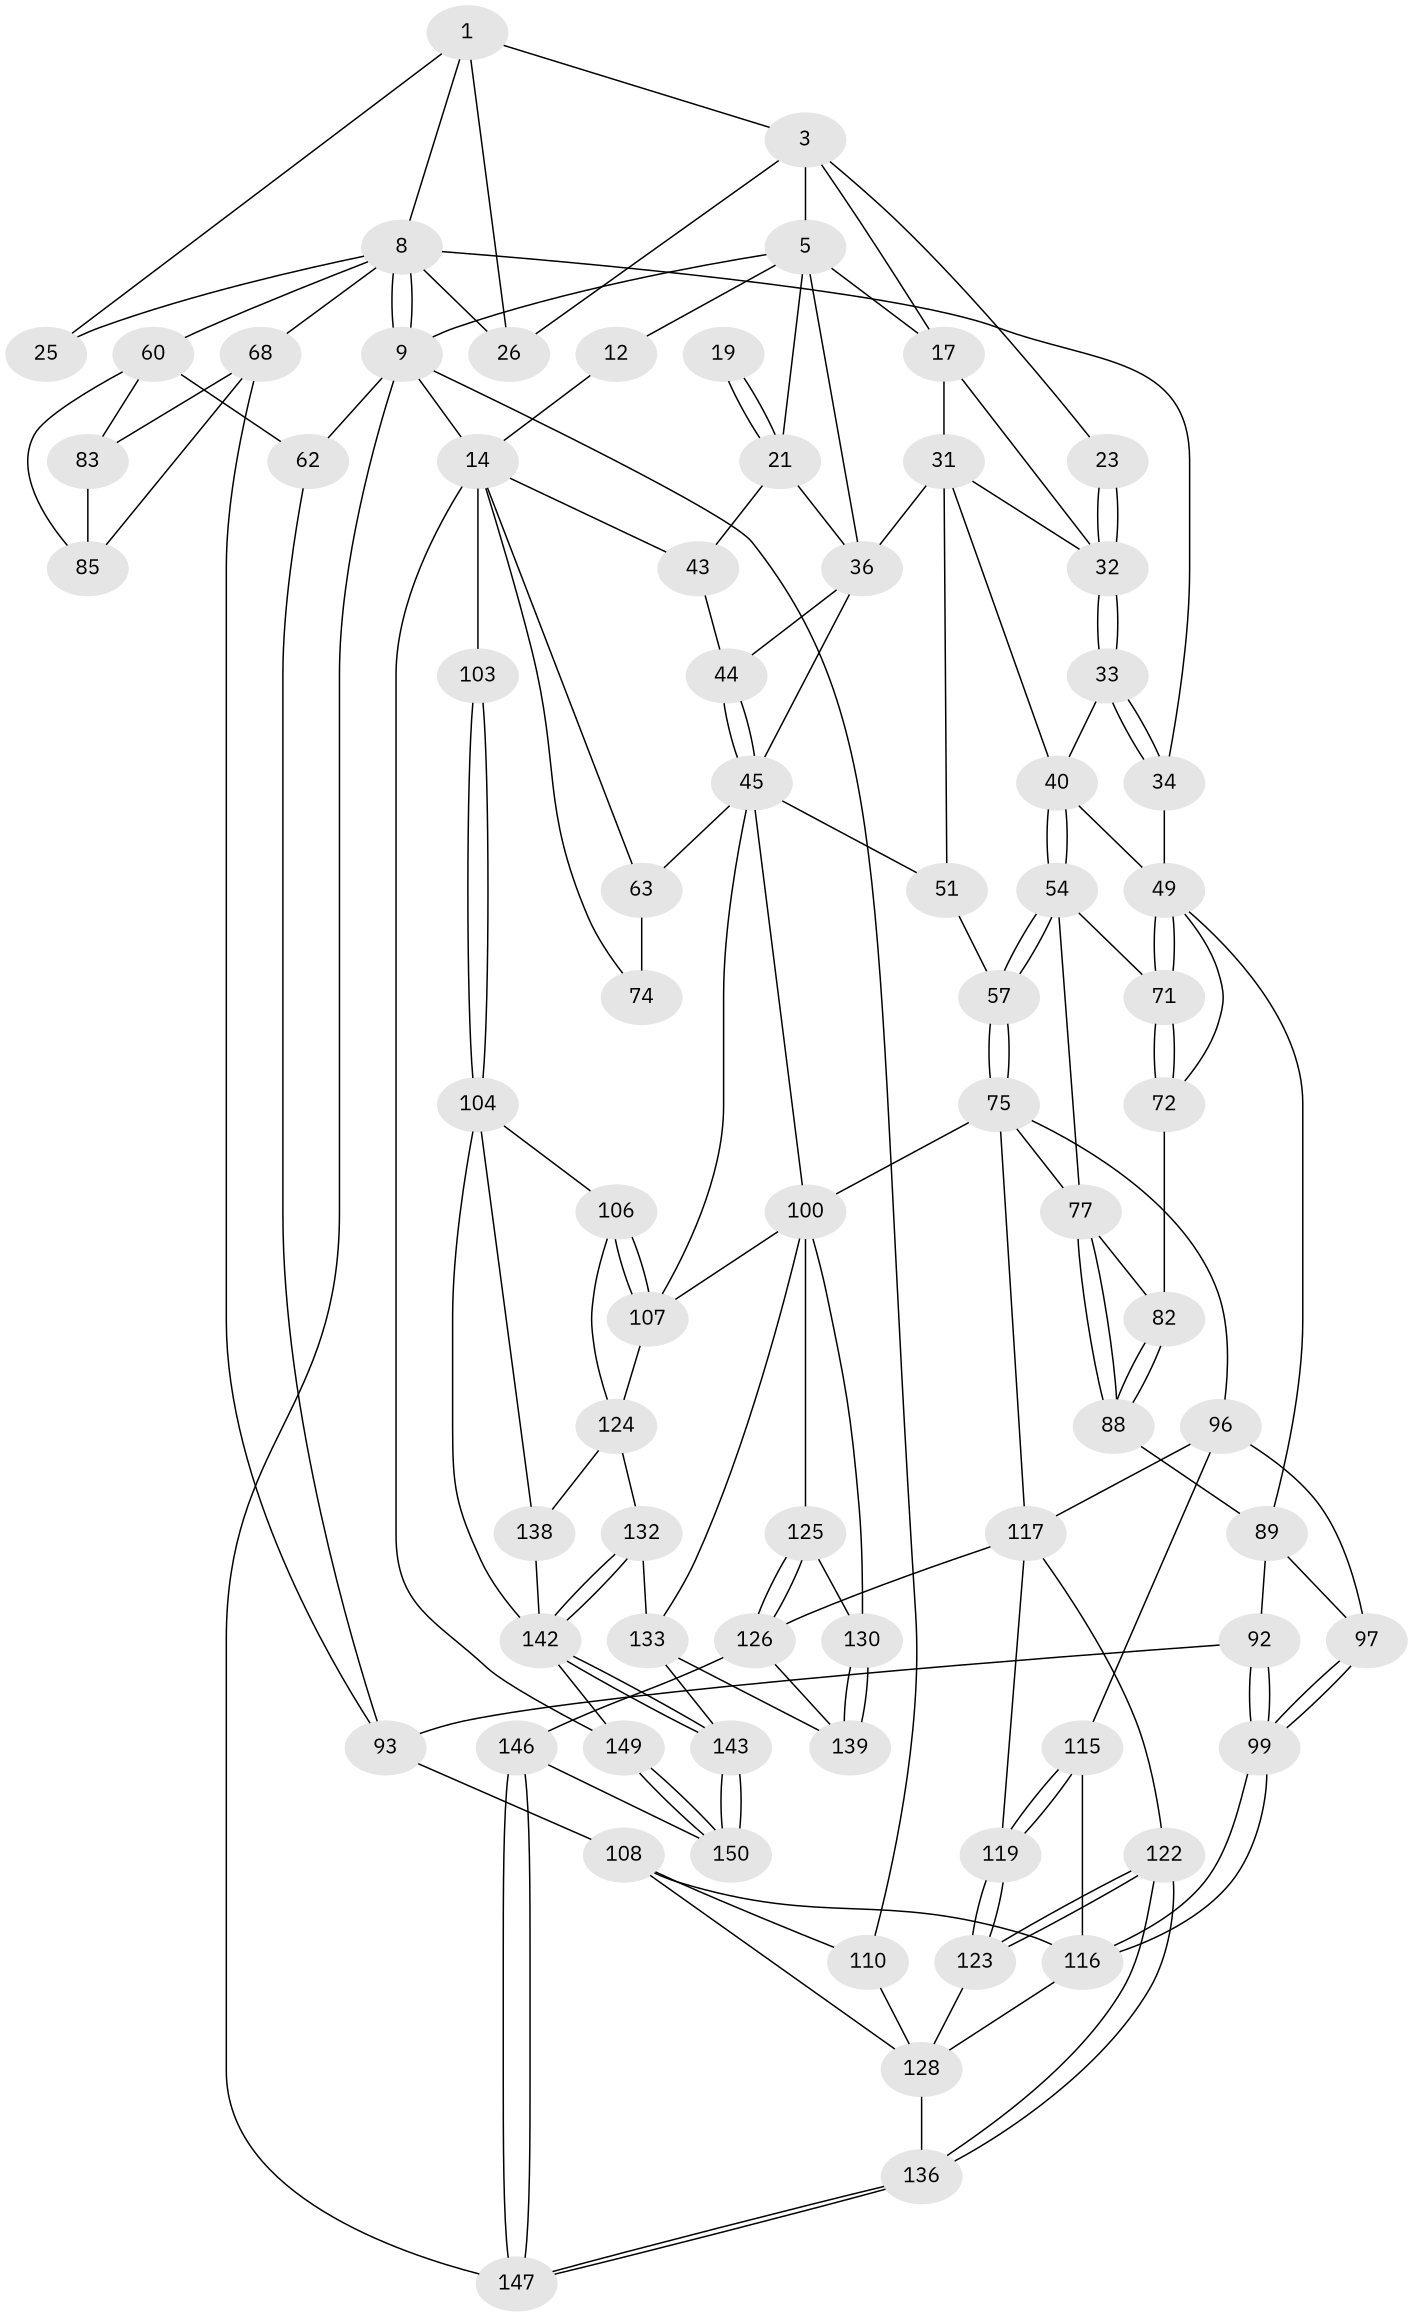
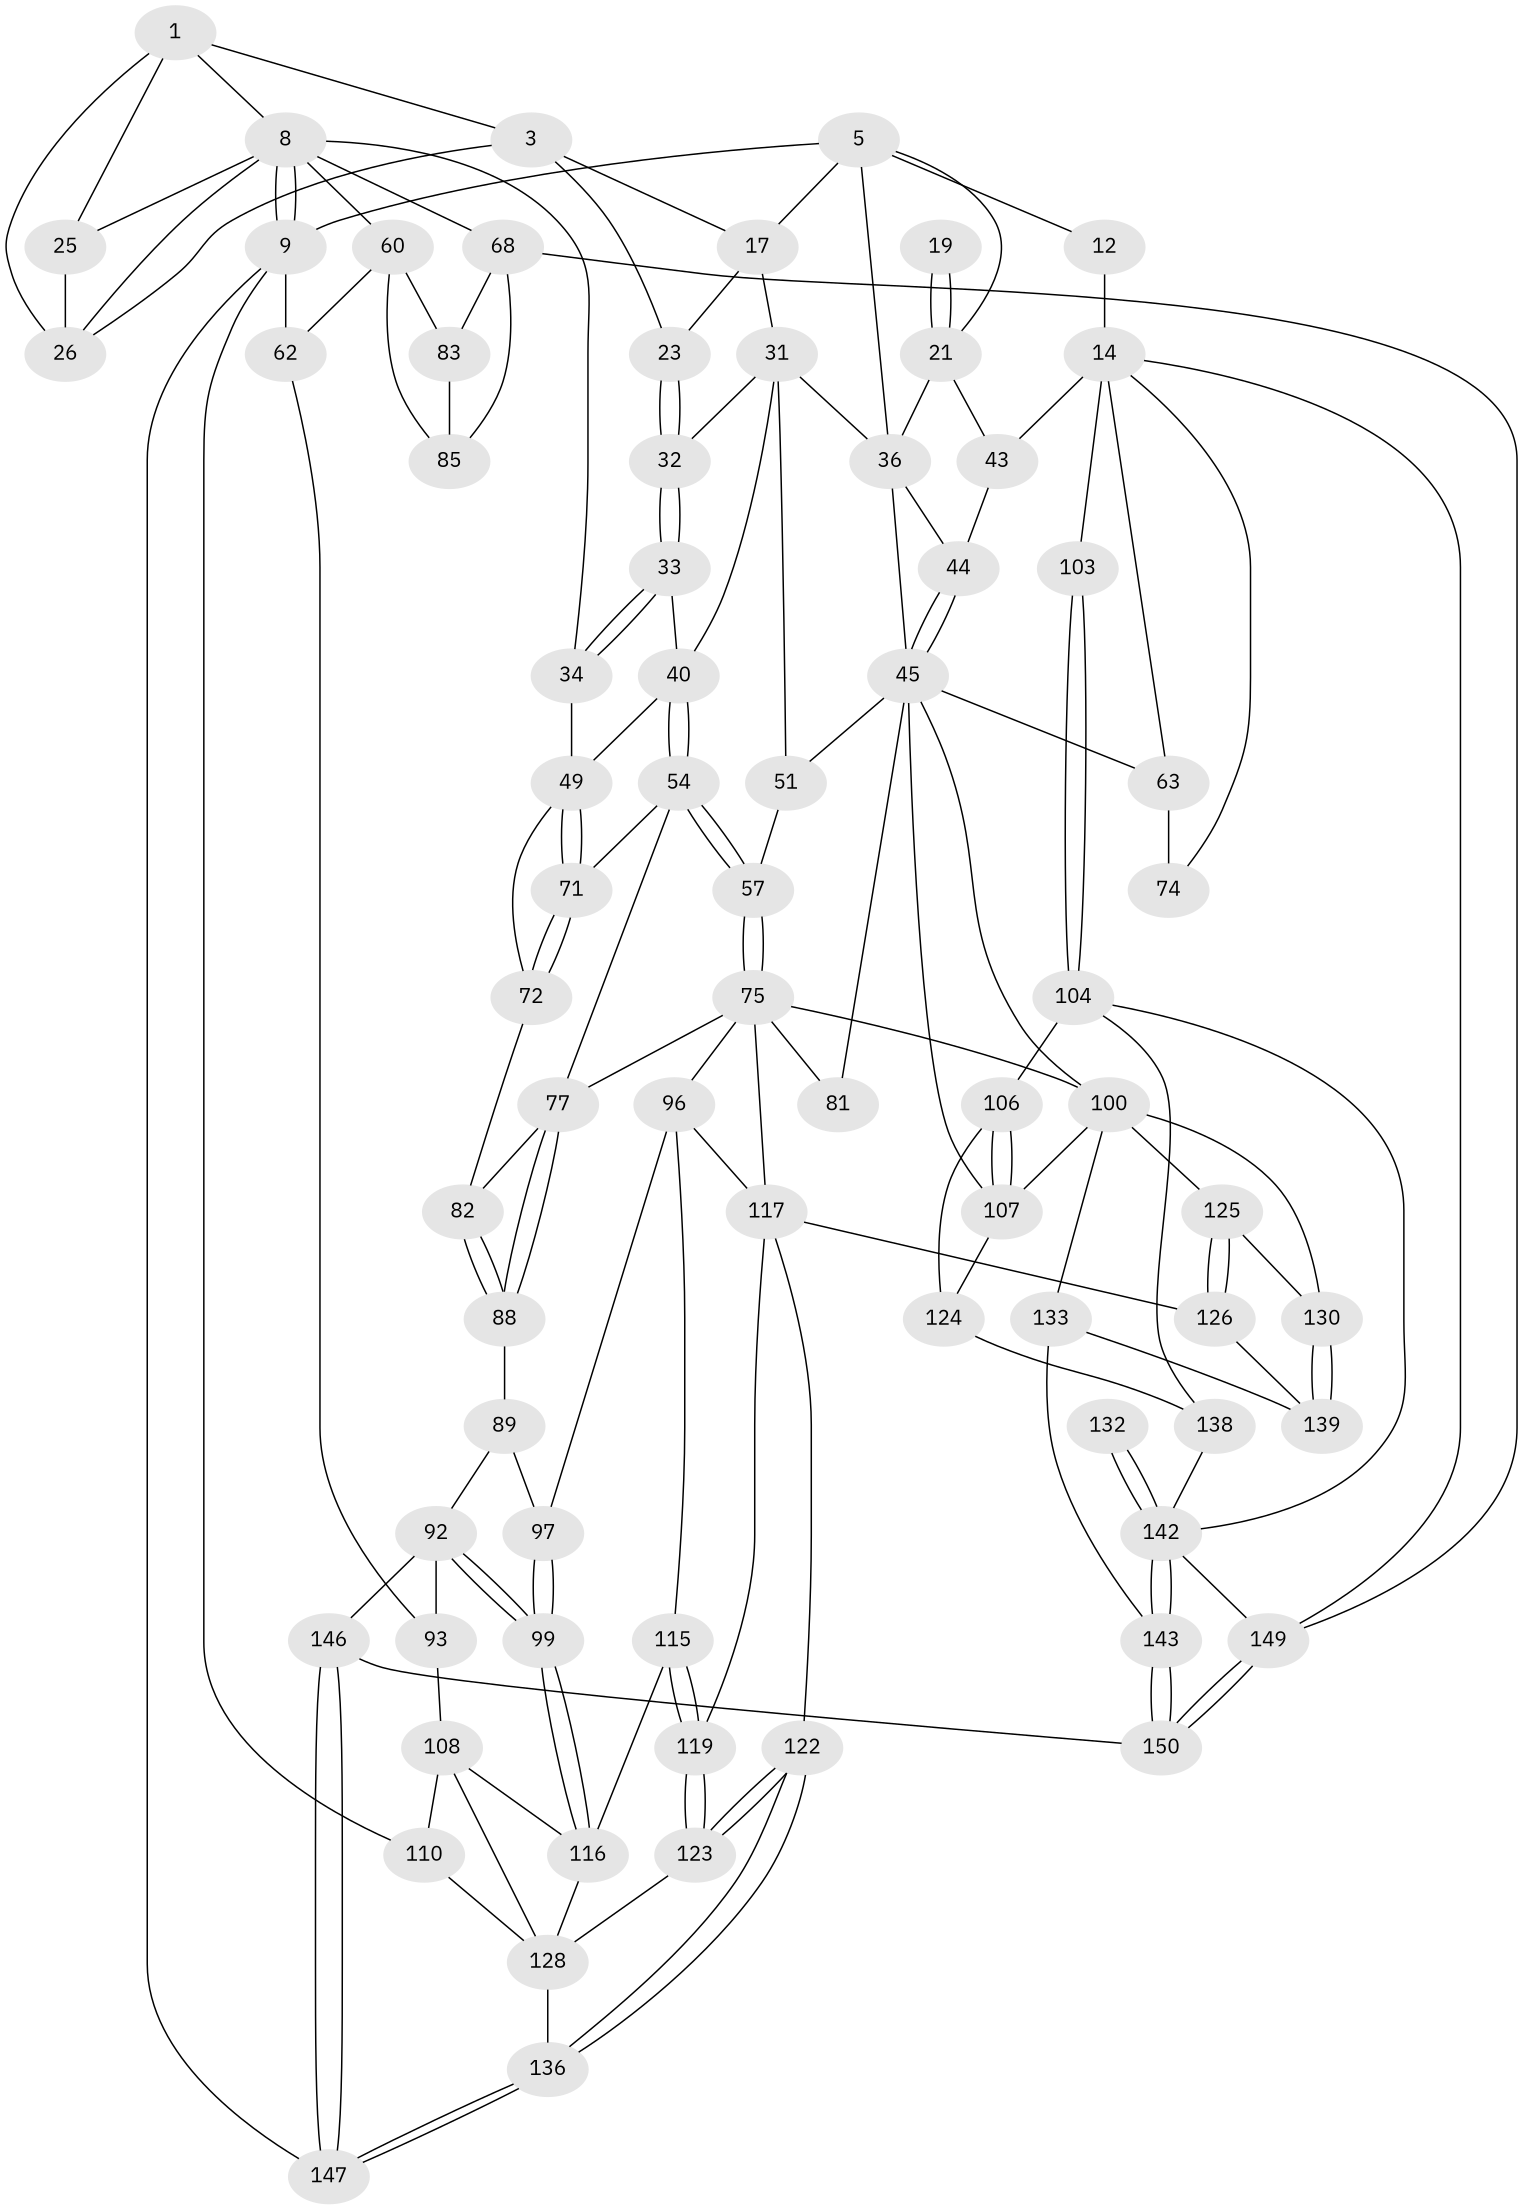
(805, 194) -> none
none -> (65, 301)
(440, 408) -> none
(1026, 462) -> (714, 301)
(226, 1066) -> (1517, 582)
none -> (838, 1105)
(1303, 1192) -> none
(629, 1480) -> none
(645, 1587) -> none
(662, 1684) -> (378, 1592)
